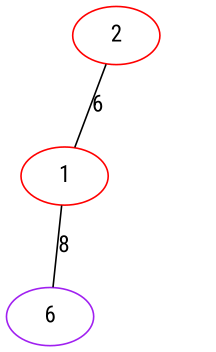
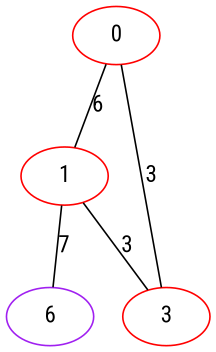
(116, 36) -> (116, 36)
(64, 246) -> (64, 246)
none -> (166, 317)
